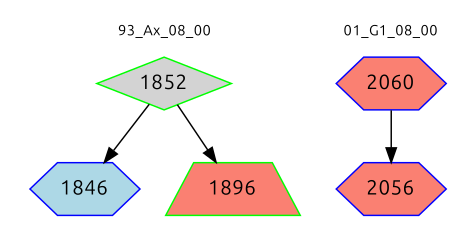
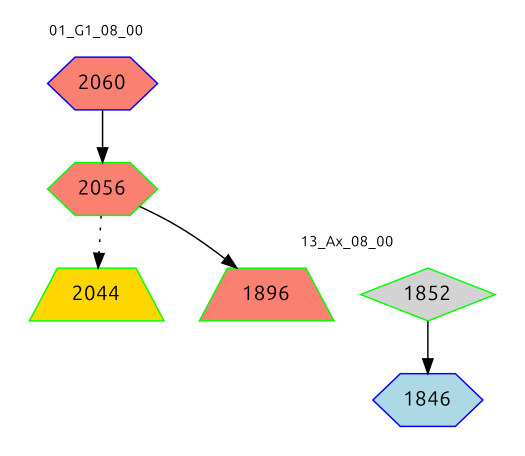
(165, 32) -> (347, 243)
(193, 127) -> (196, 238)
(391, 189) -> (103, 189)
none -> (97, 295)
